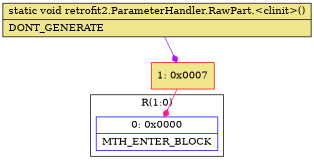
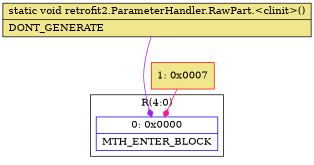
(169, 46) -> (144, 73)
(157, 103) -> (157, 103)
